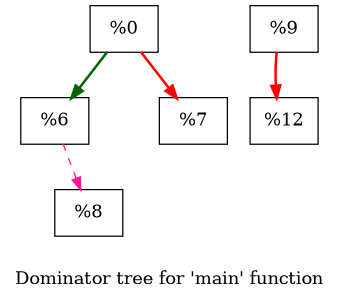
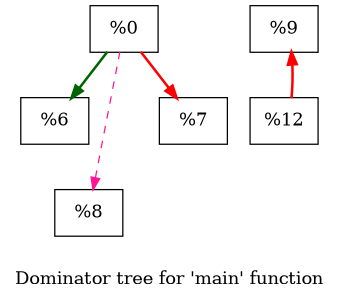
(276, 69) -> (292, 81)
(70, 161) -> (108, 115)
